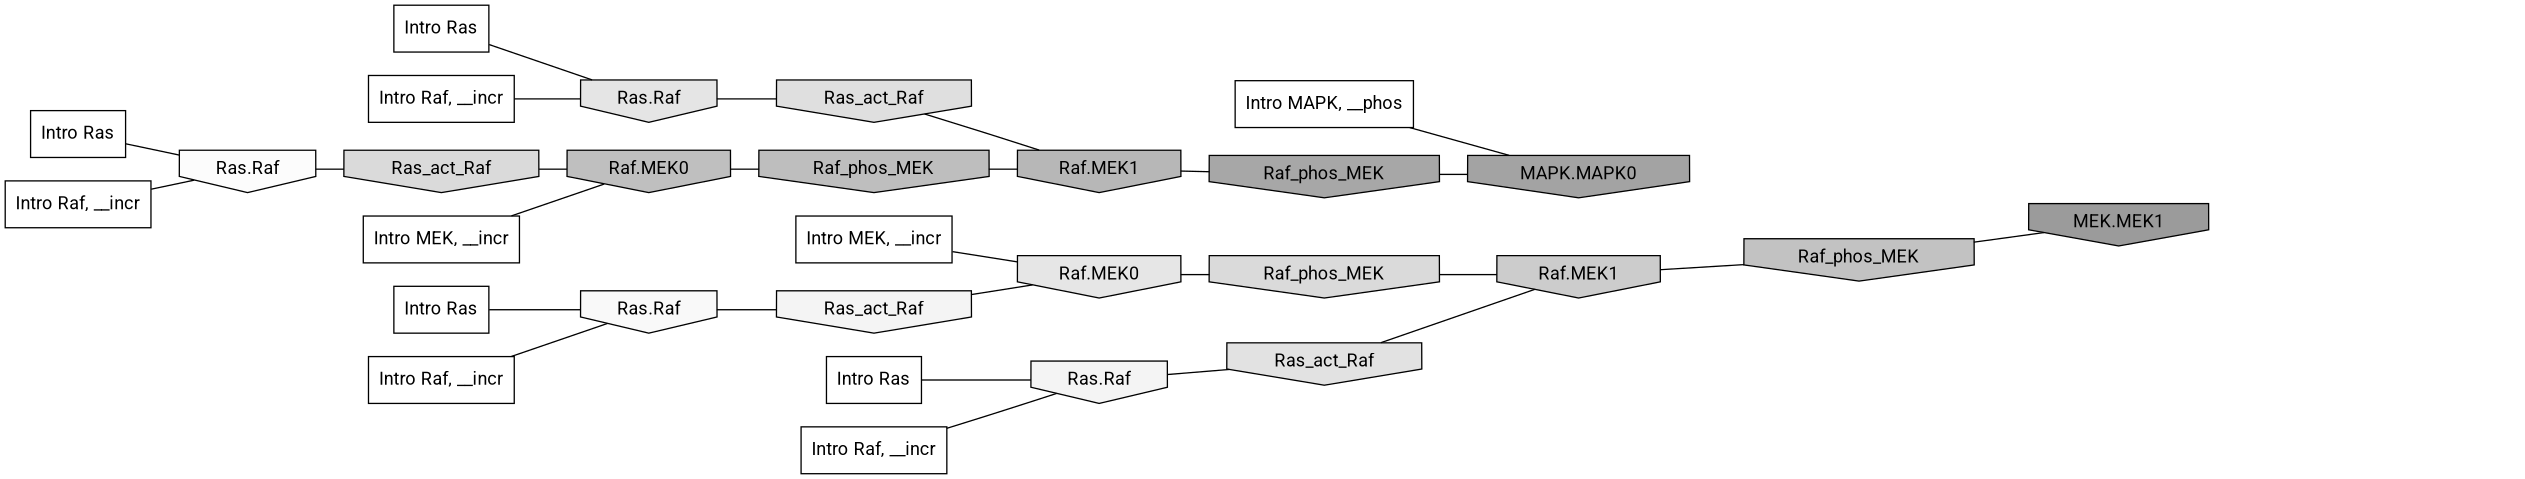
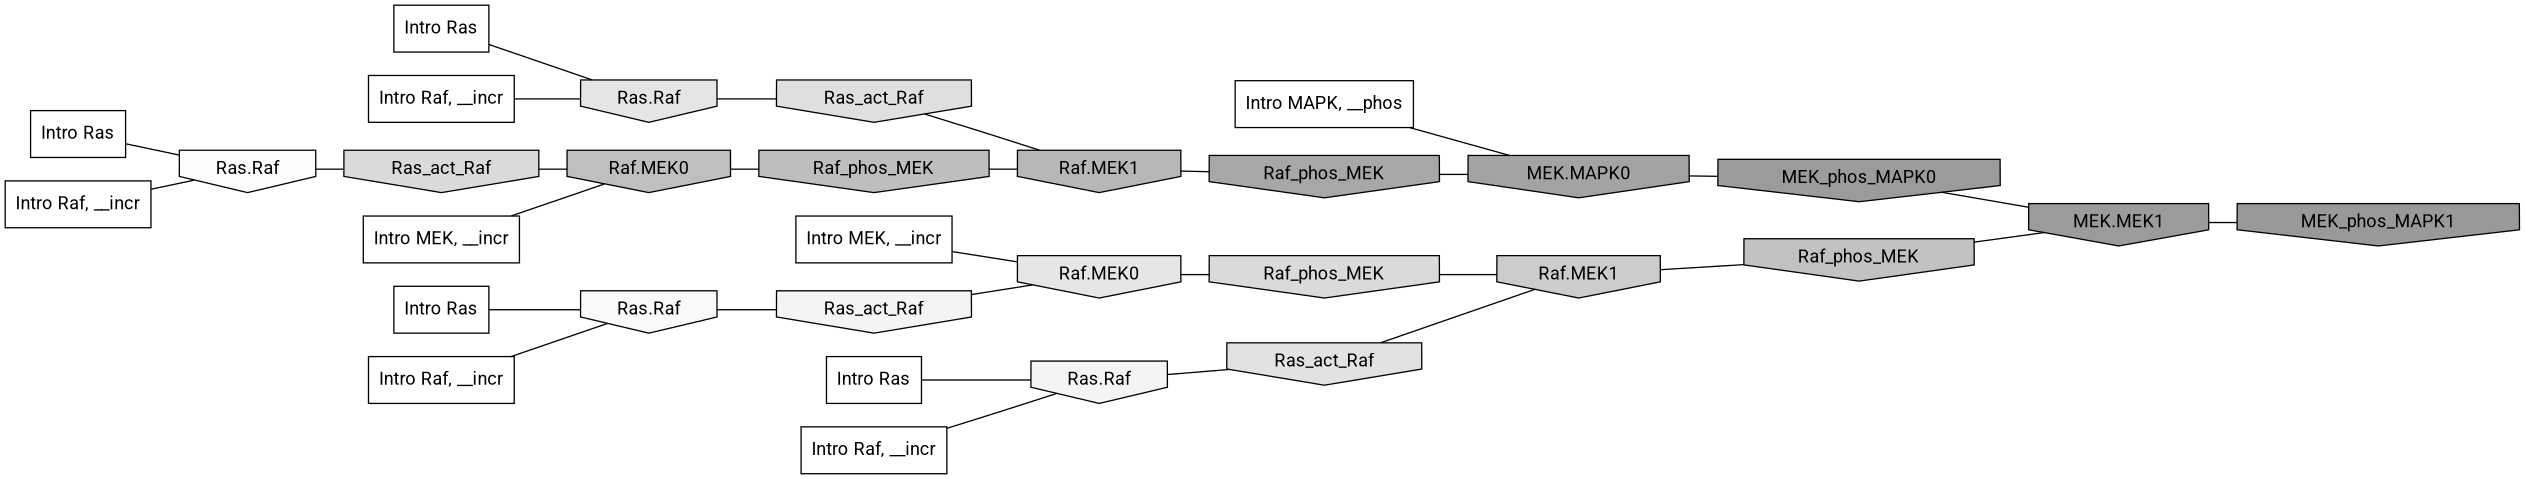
(1579, 174) -> (1579, 174)
none -> (1859, 178)
none -> (2378, 223)
